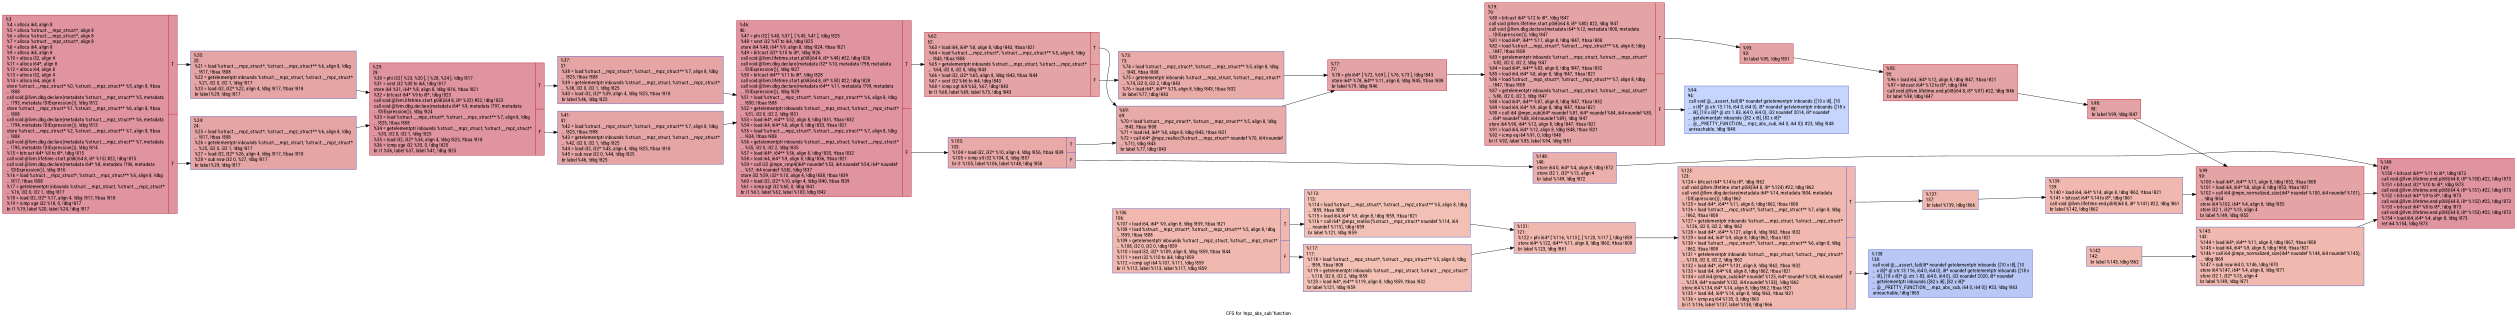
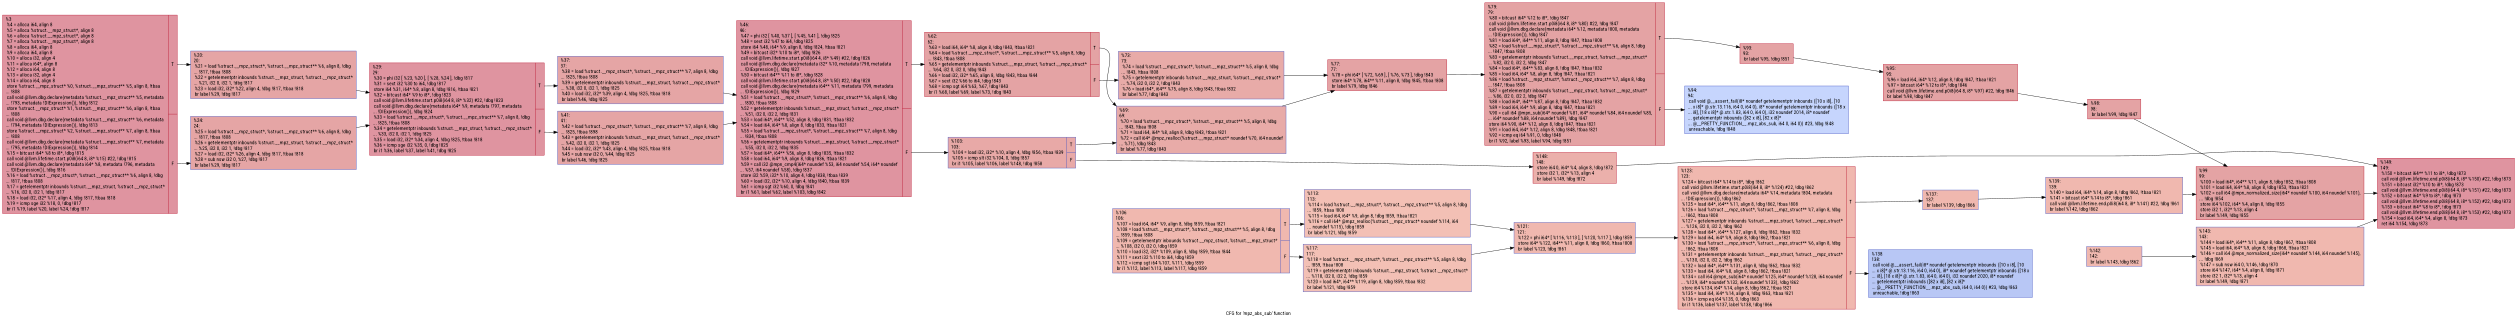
(1575, 168) -> (1575, 168)
(1767, 238) -> (1767, 238)
